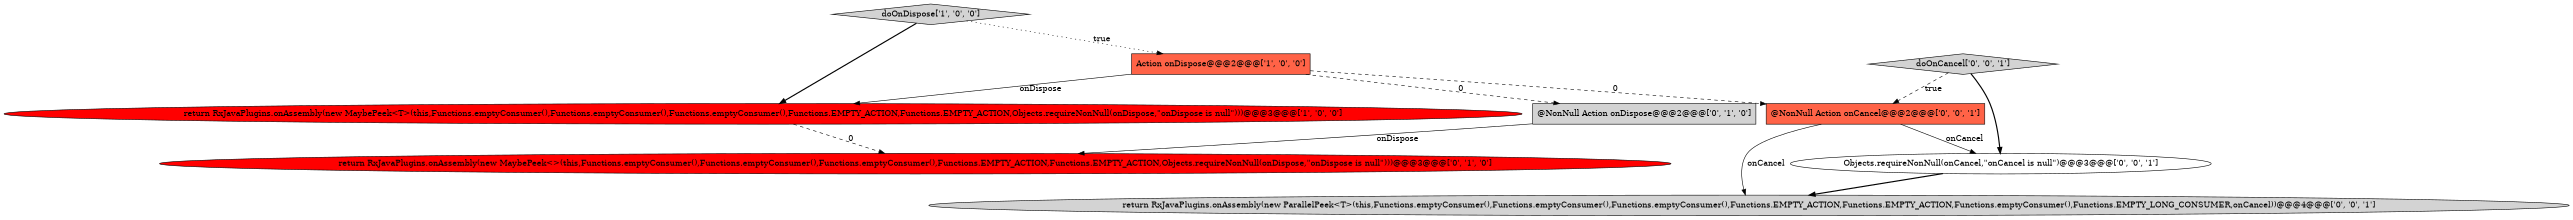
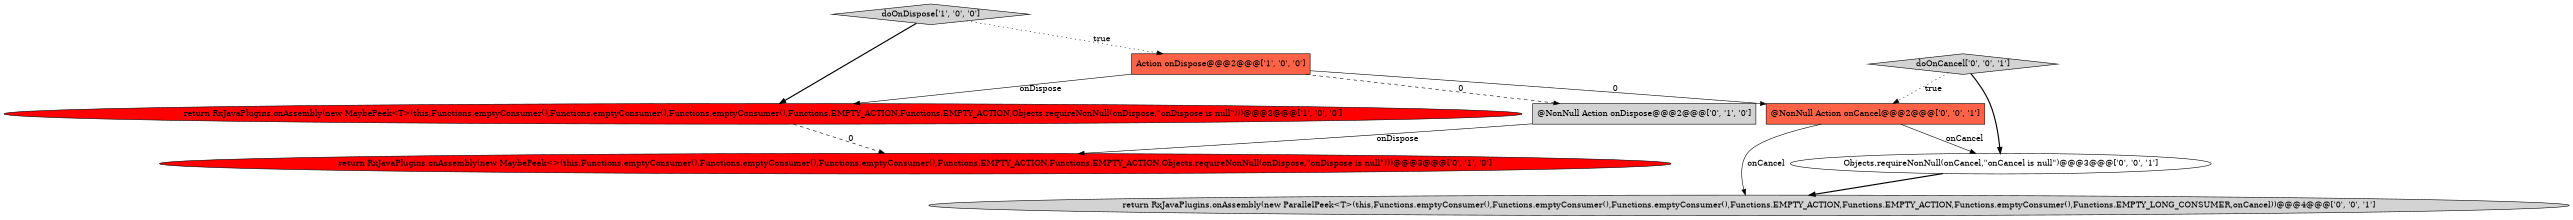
(1535, 87) -> (1535, 87)
(1923, 87) -> (1923, 87)
